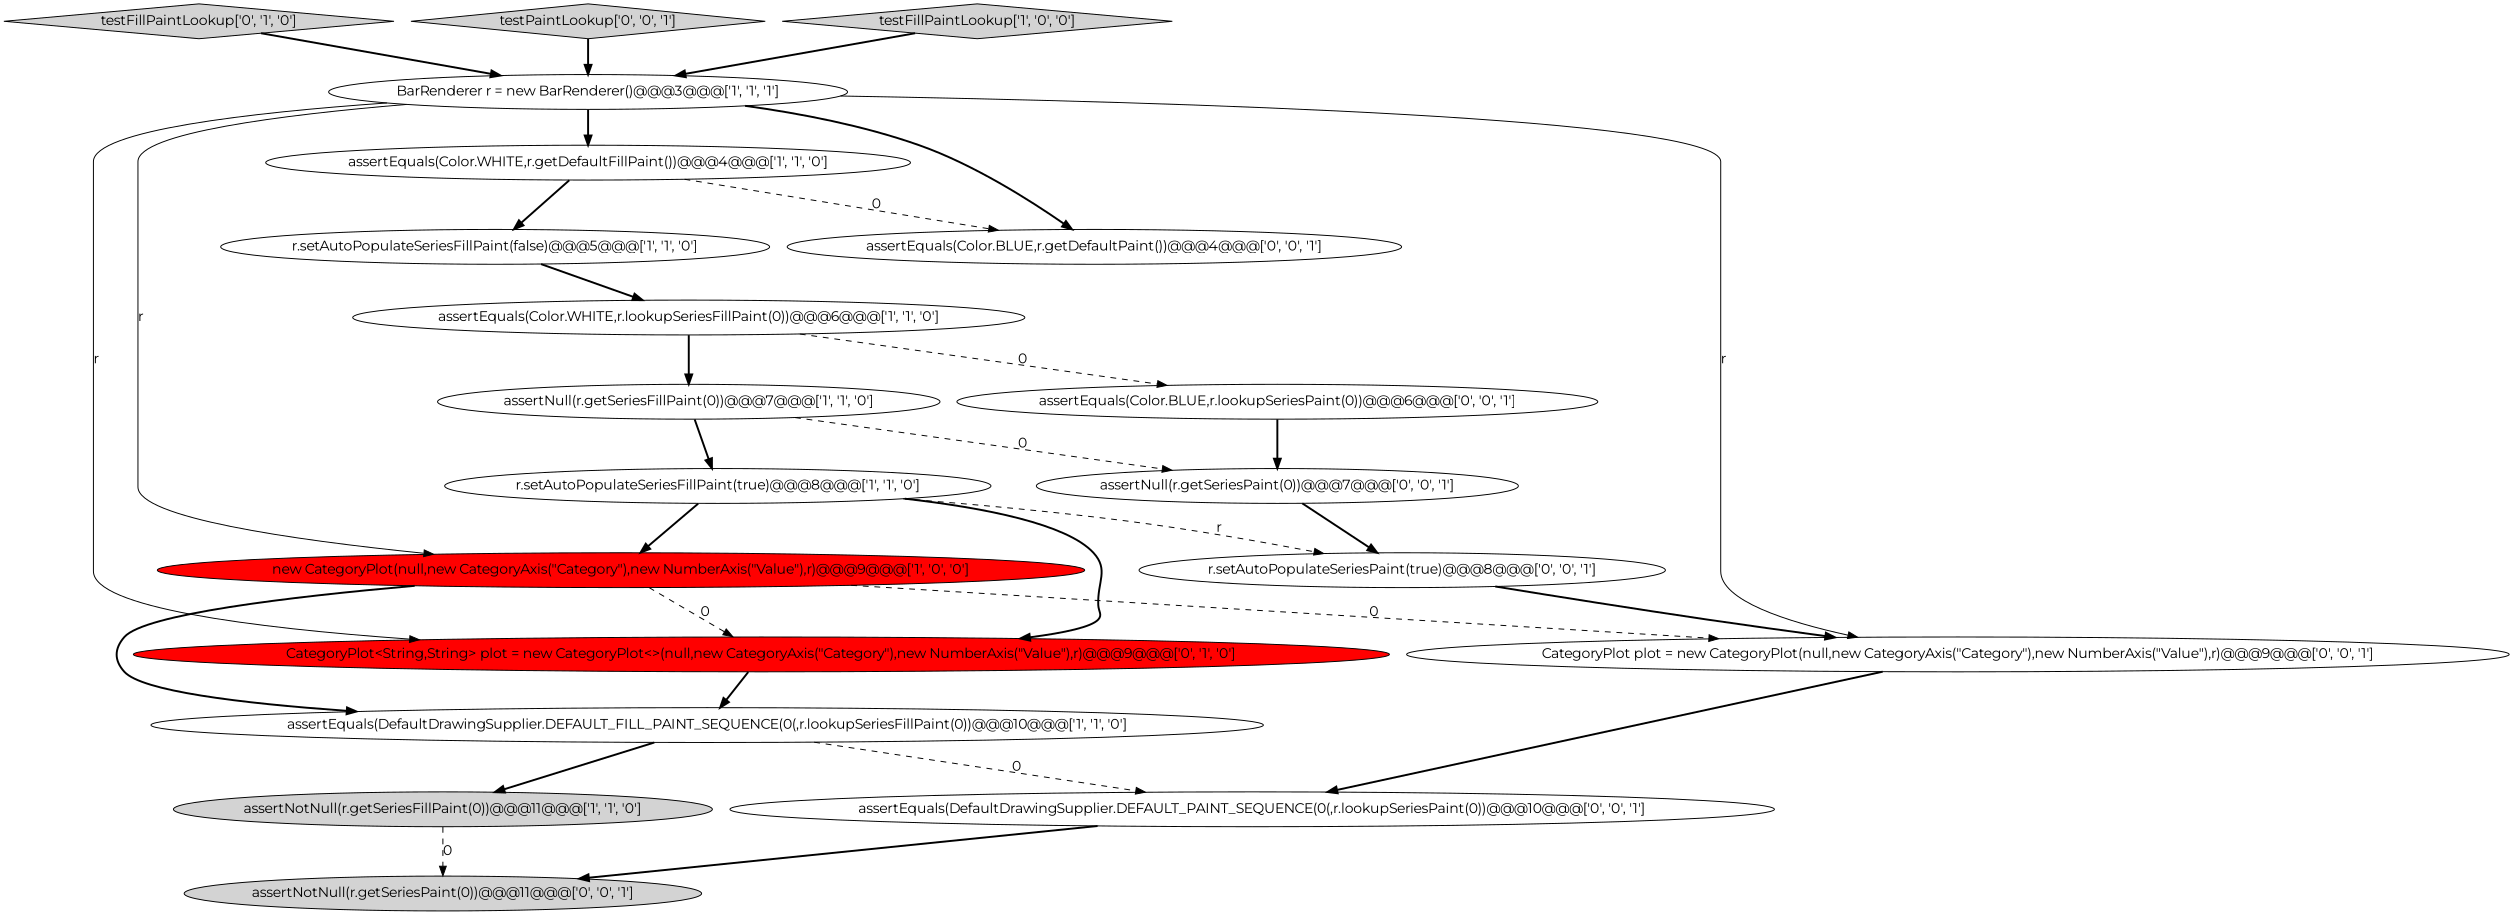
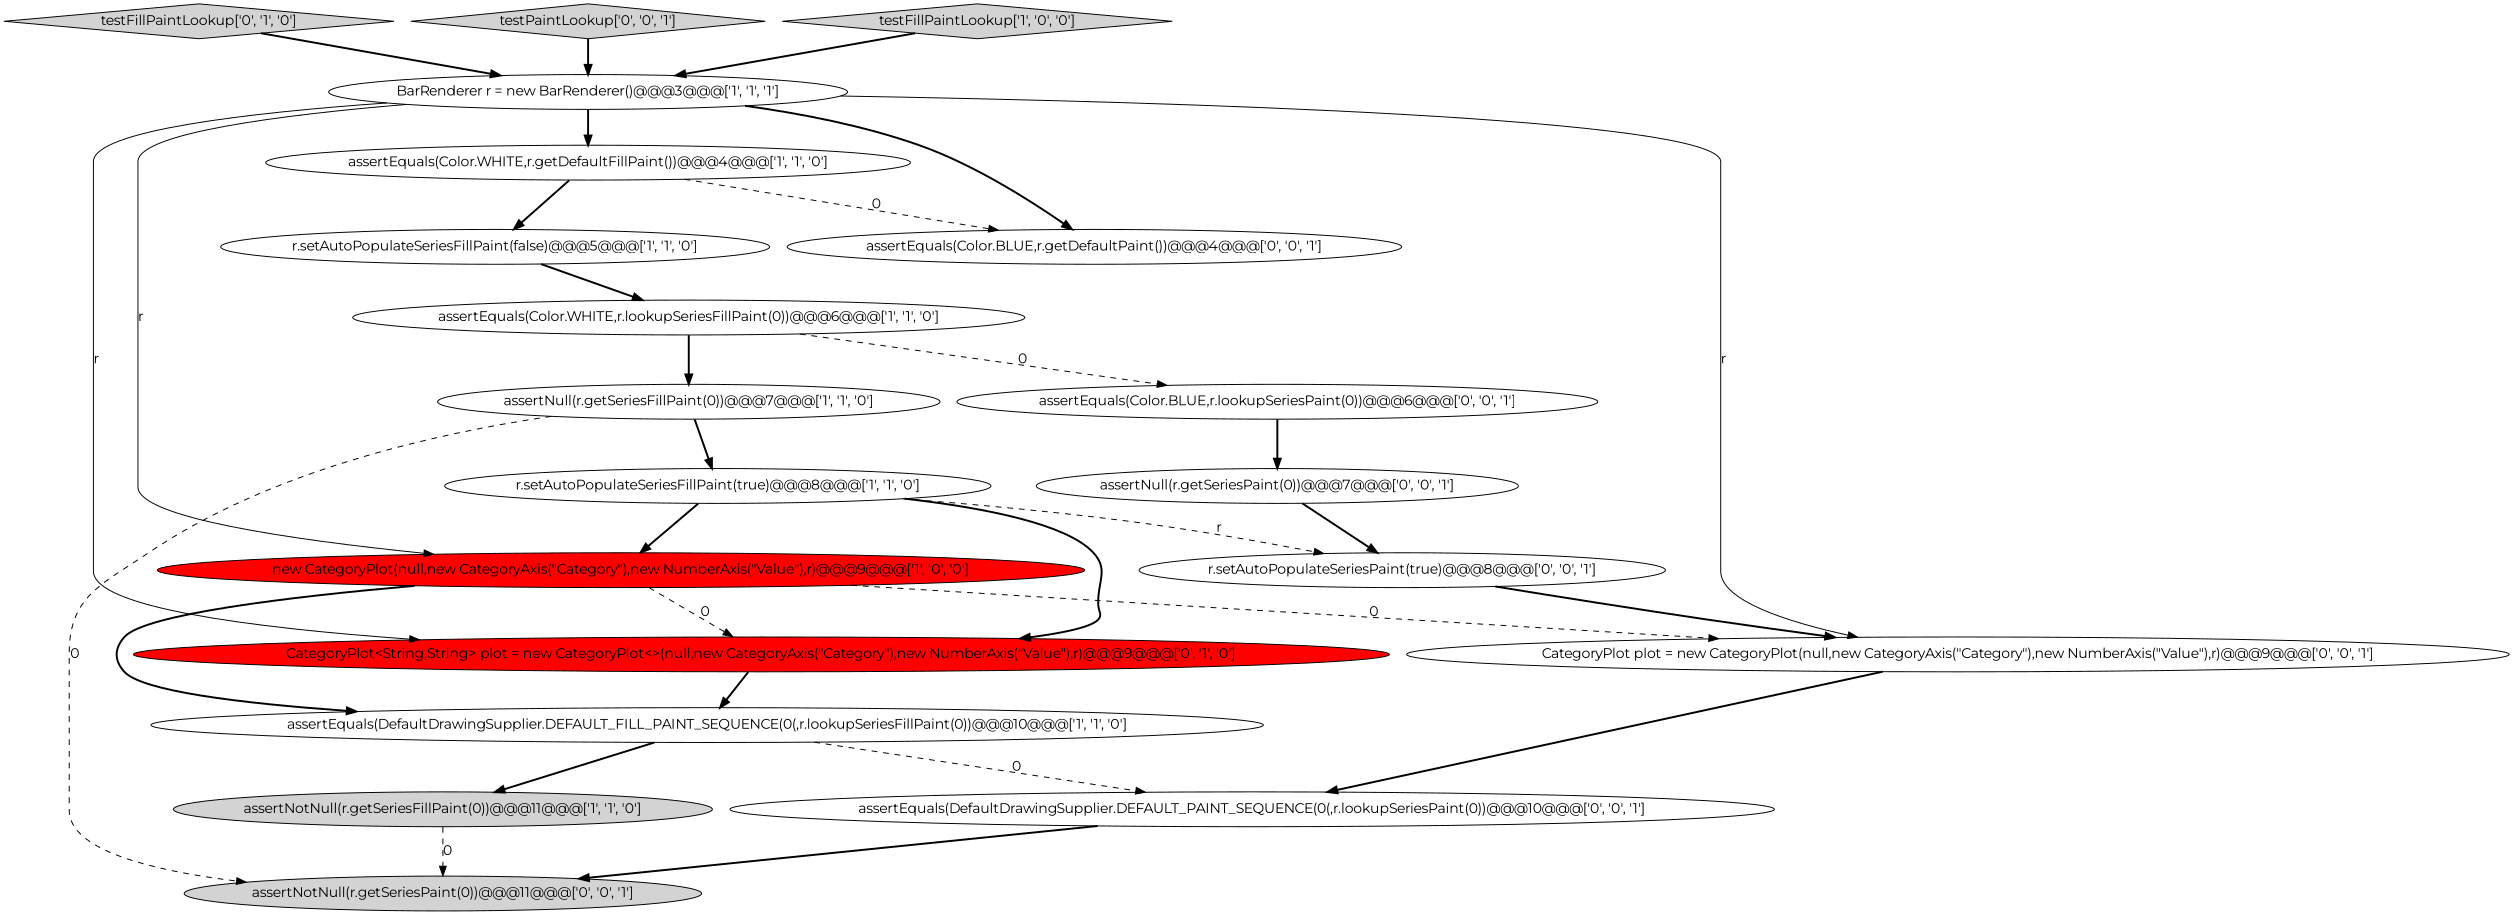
(979, 443) -> (125, 568)
